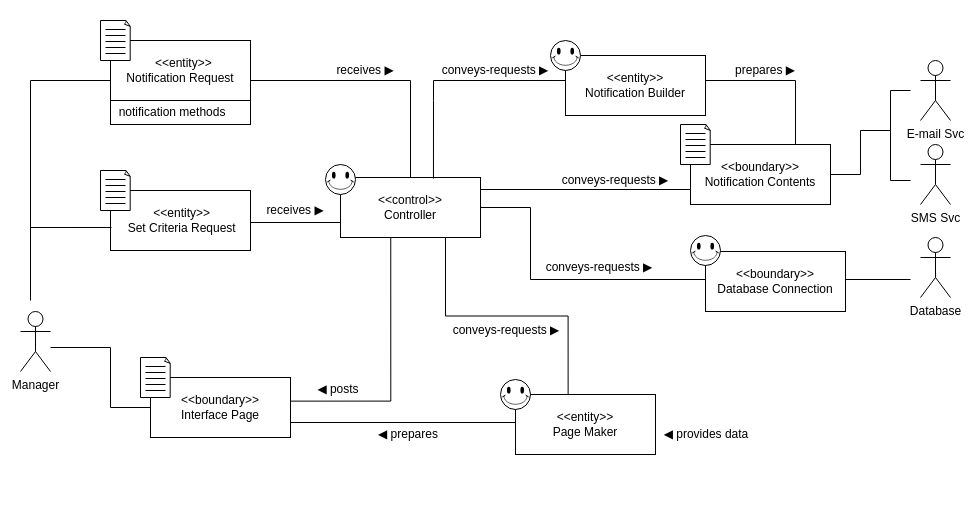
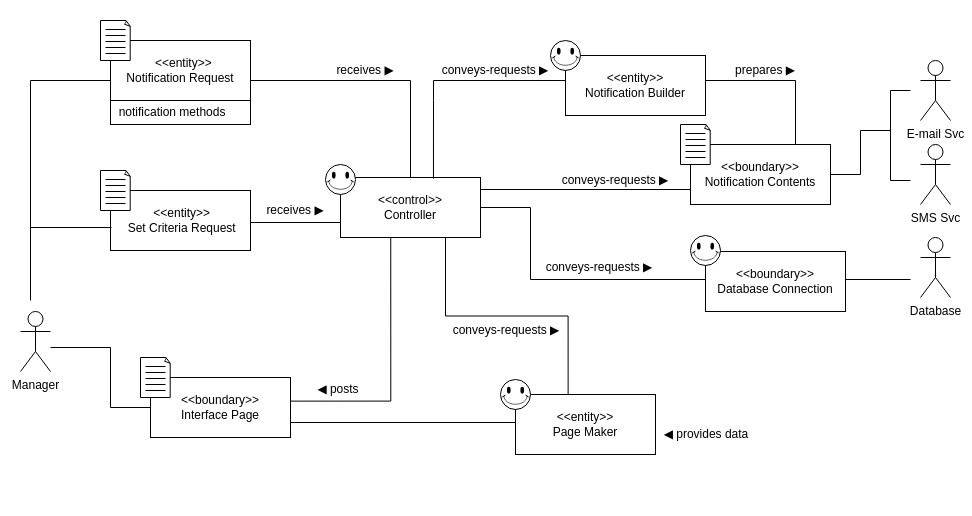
(409, 435) -> none
